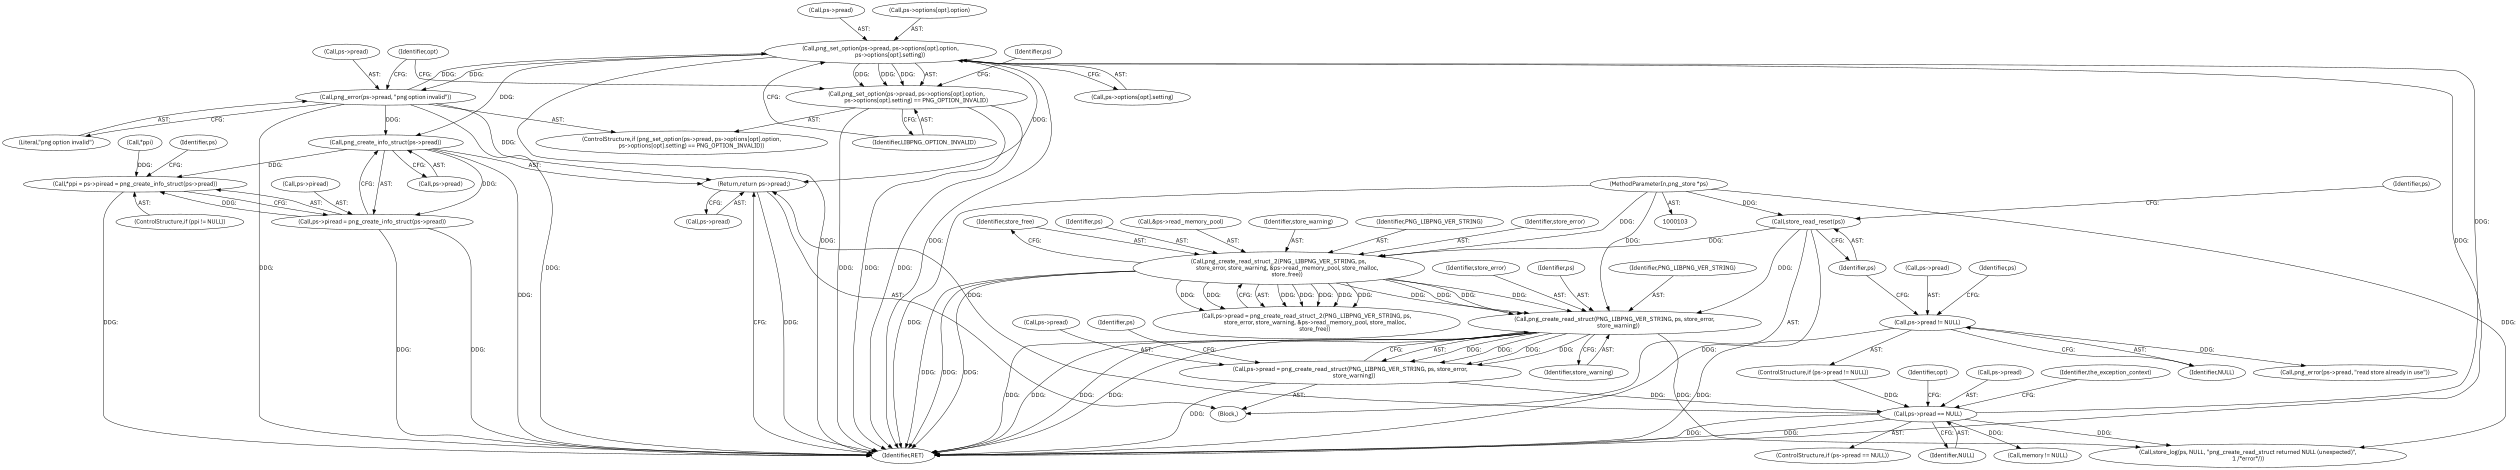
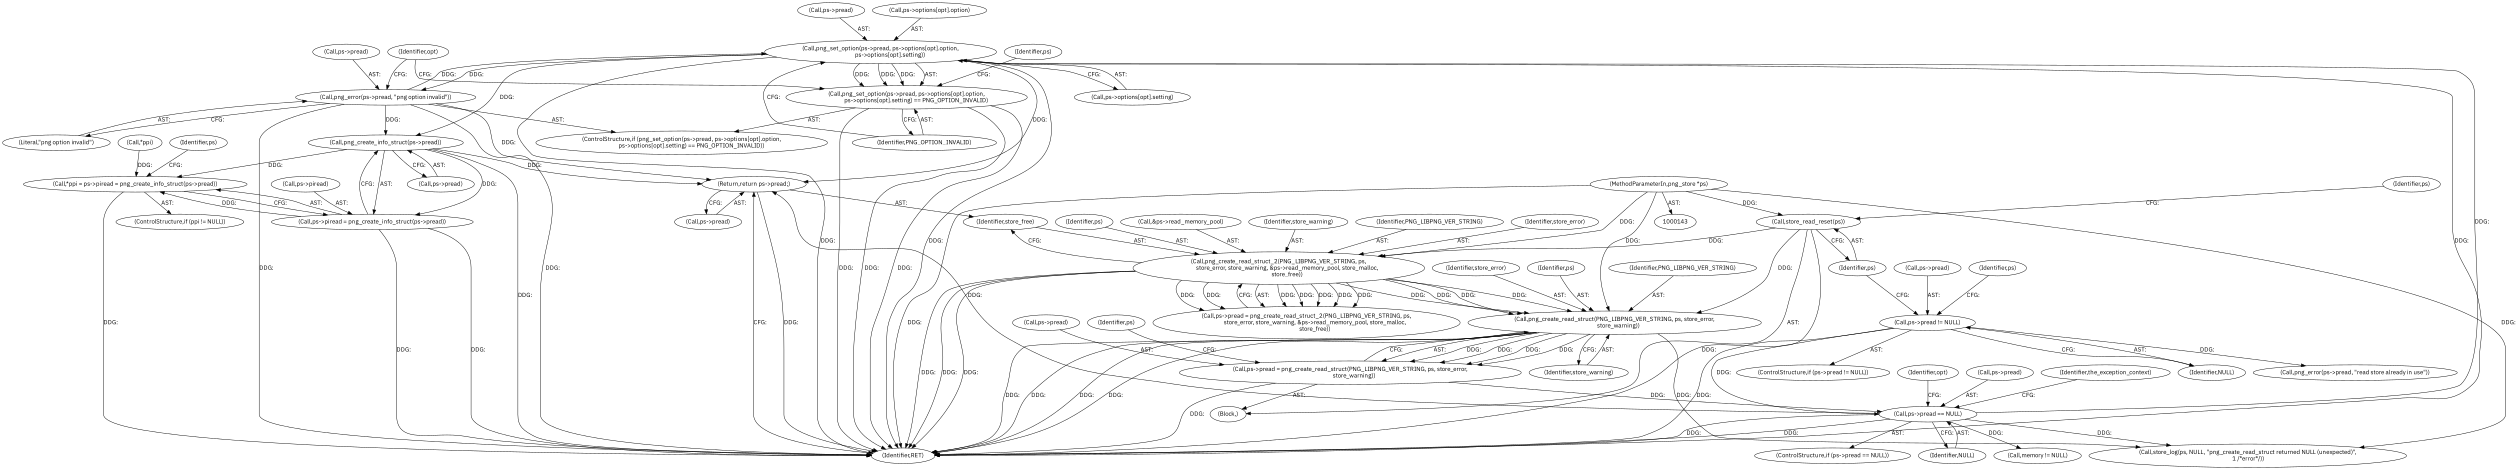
(924, 143) -> (924, 143)
(535, 165) -> (535, 165)
(140, 208) -> (156, 202)
(1675, 222) -> (1675, 222)
(969, 332) -> (879, 203)
(1869, 393) -> (1714, 365)
